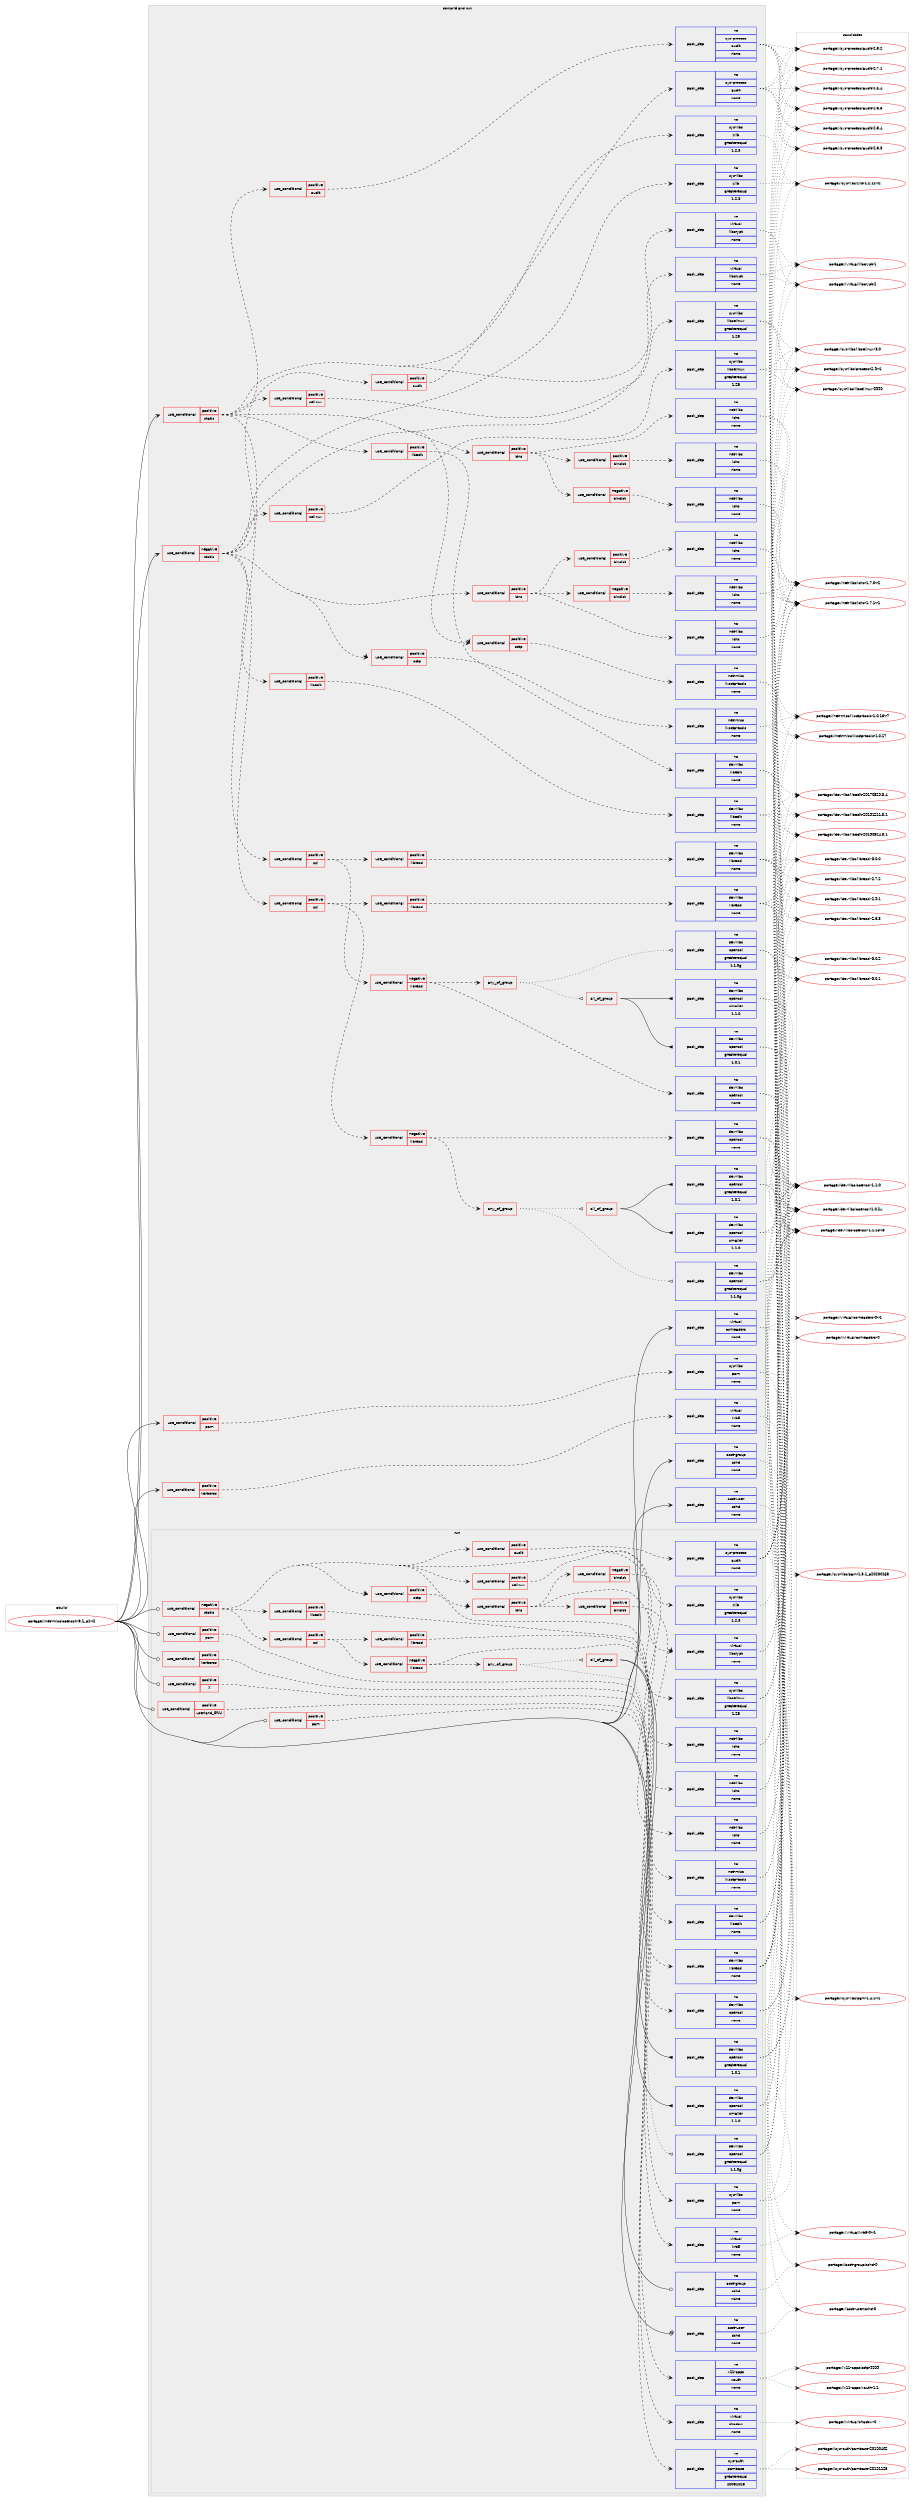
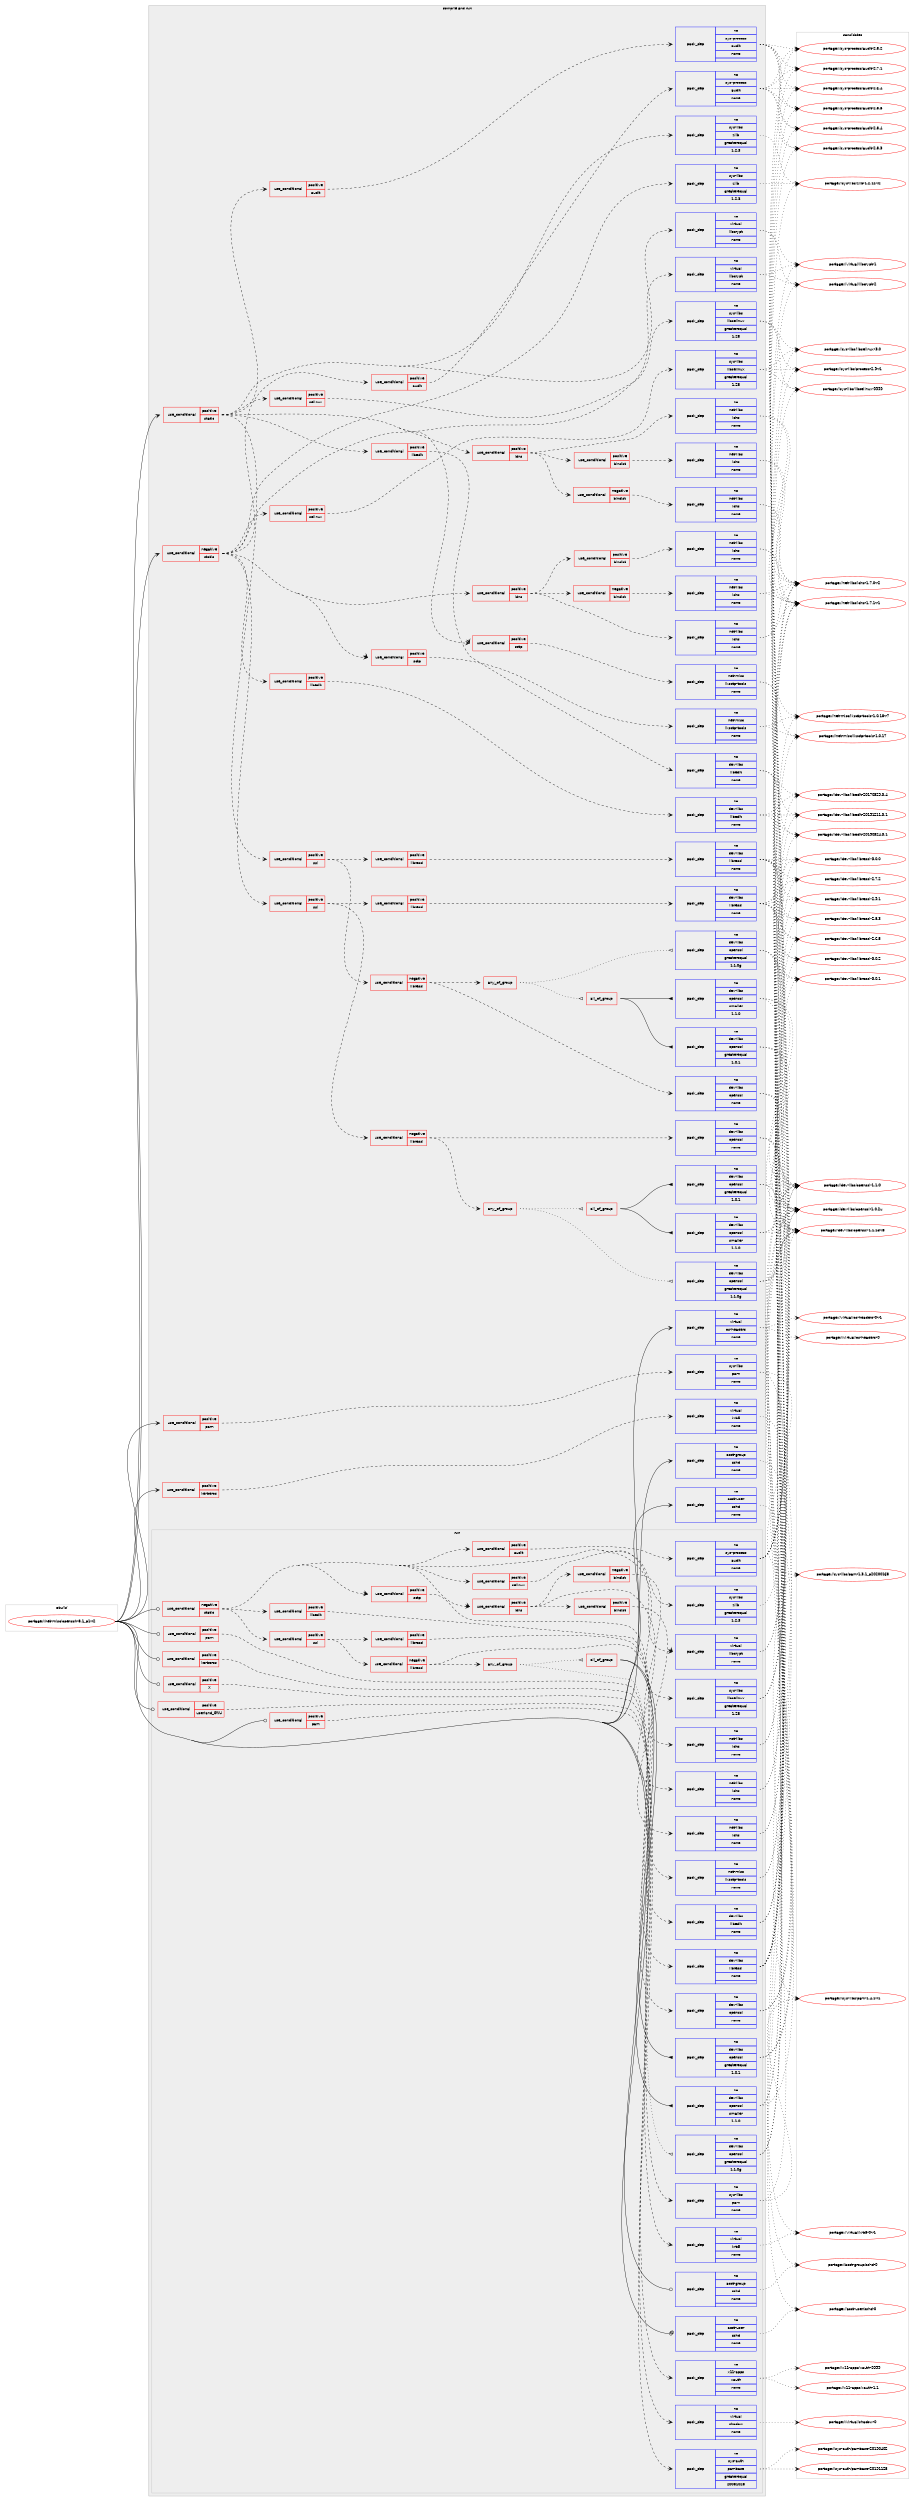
none -> (853, 939)
(853, 2368) -> (853, 2368)
